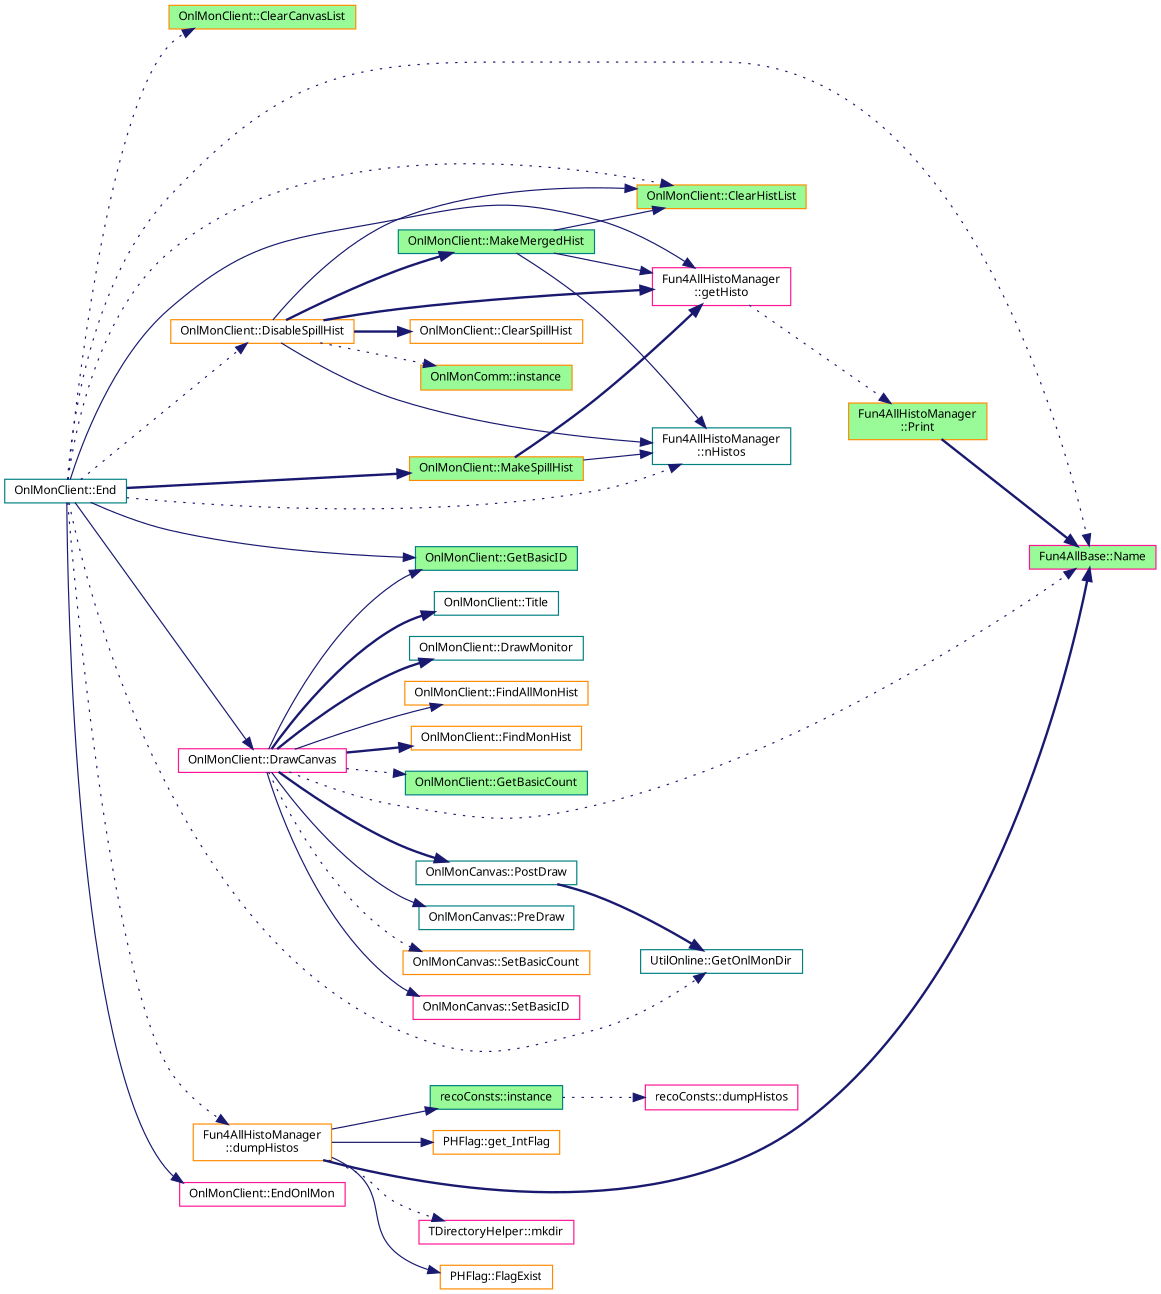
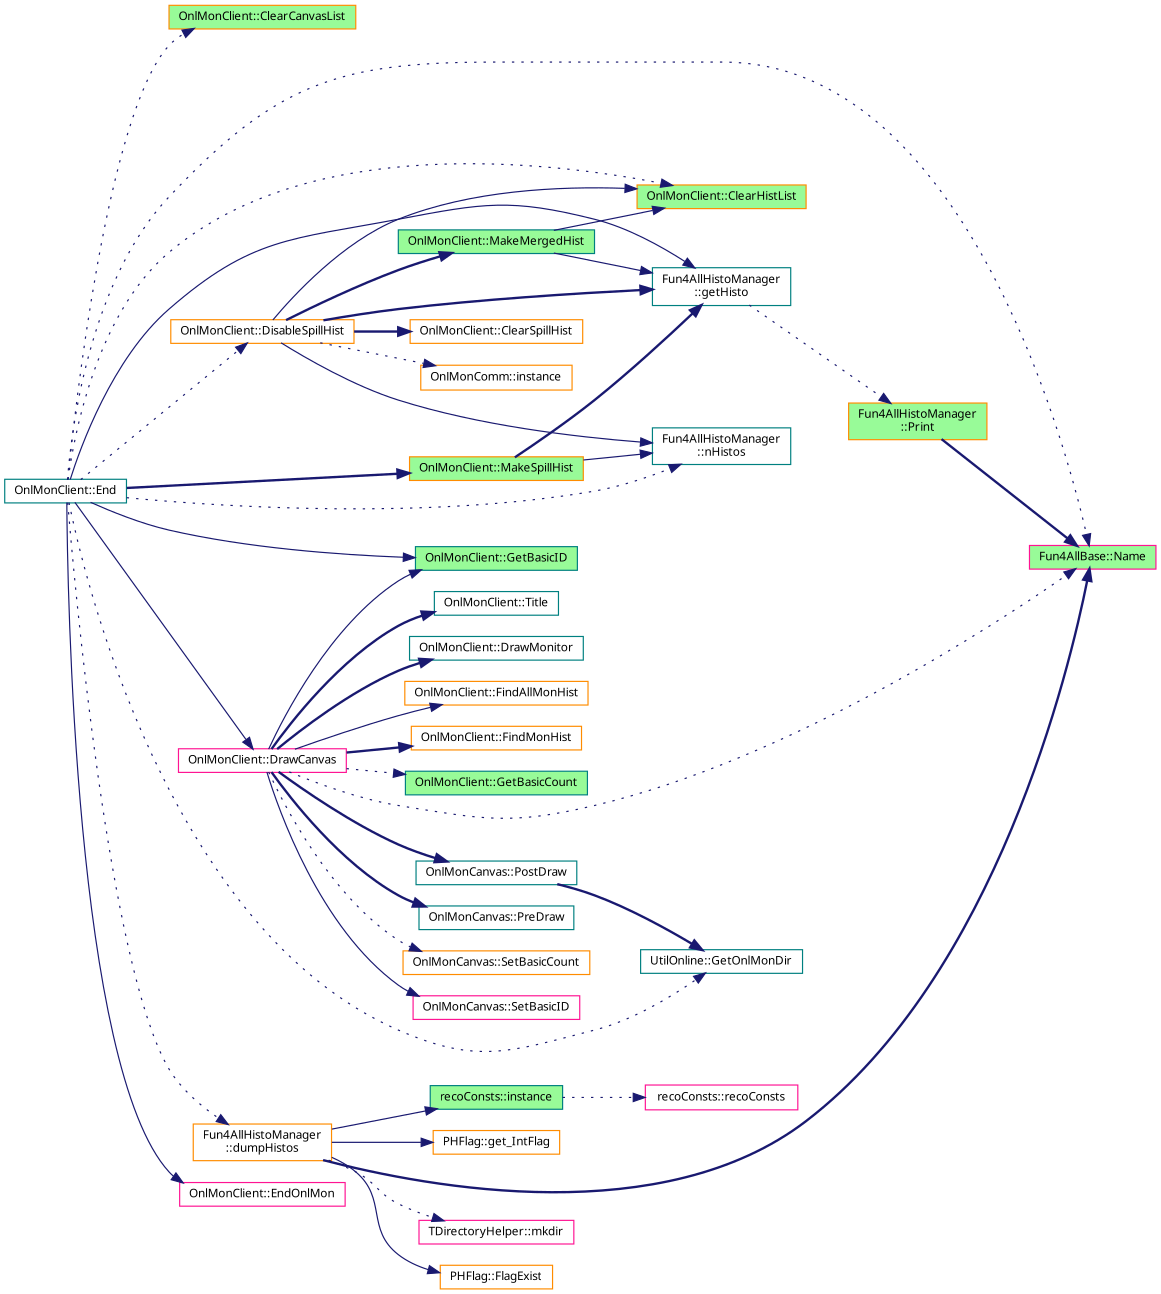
(722, 287) -> (722, 287)
(615, 328) -> none
(496, 378) -> (496, 378)
(335, 846) -> (335, 846)
(722, 1097) -> (722, 1097)
